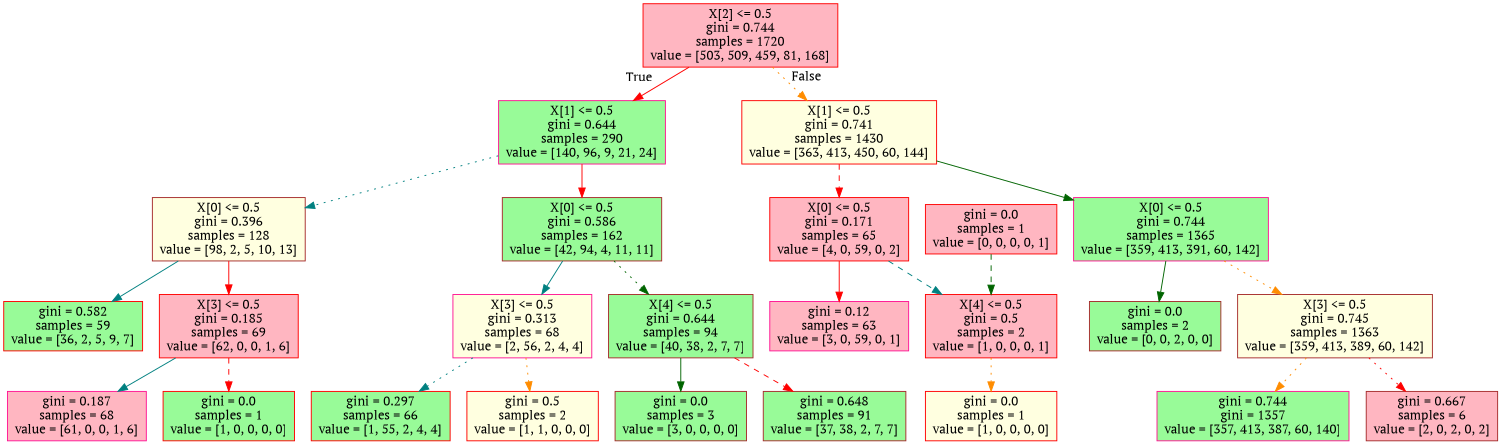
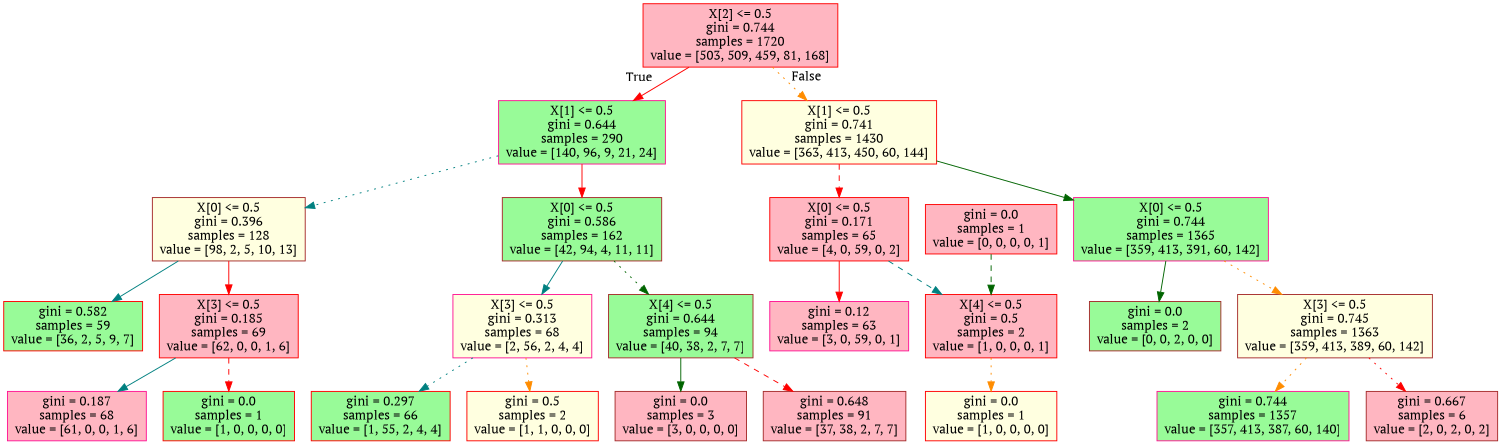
(681, 416) -> (681, 416)
(835, 416) -> (835, 416)
(1253, 416) -> (1253, 416)
